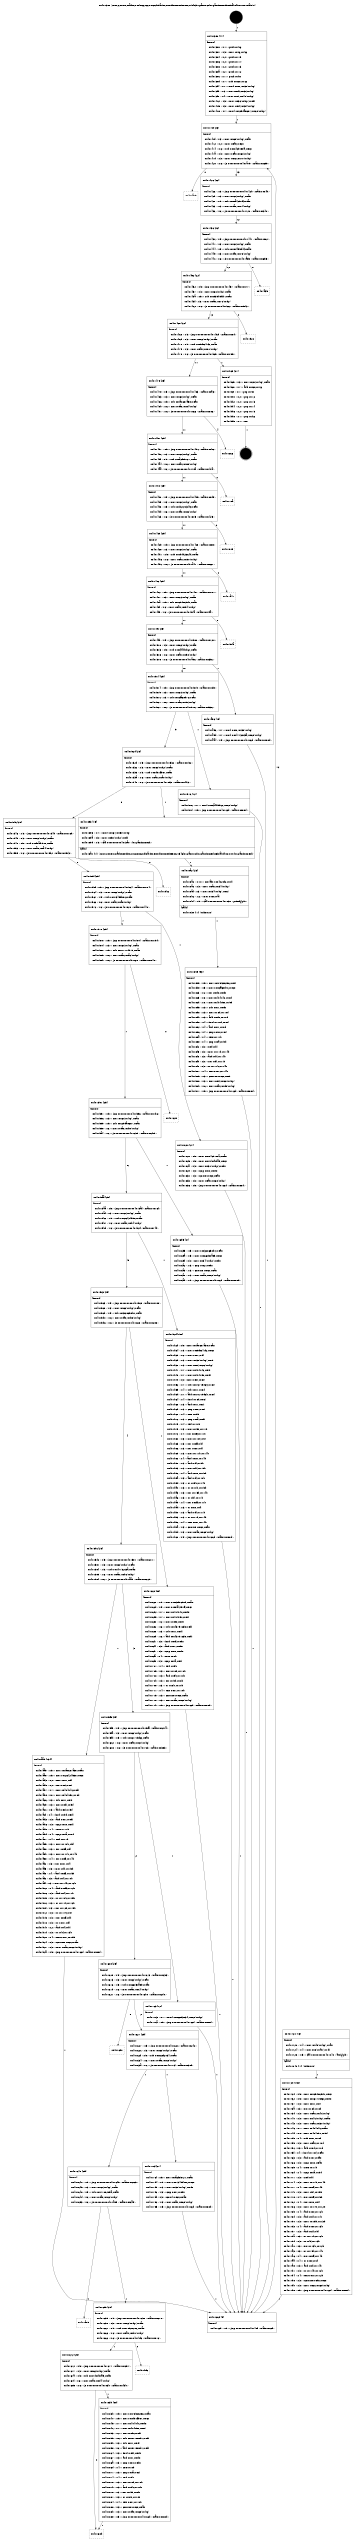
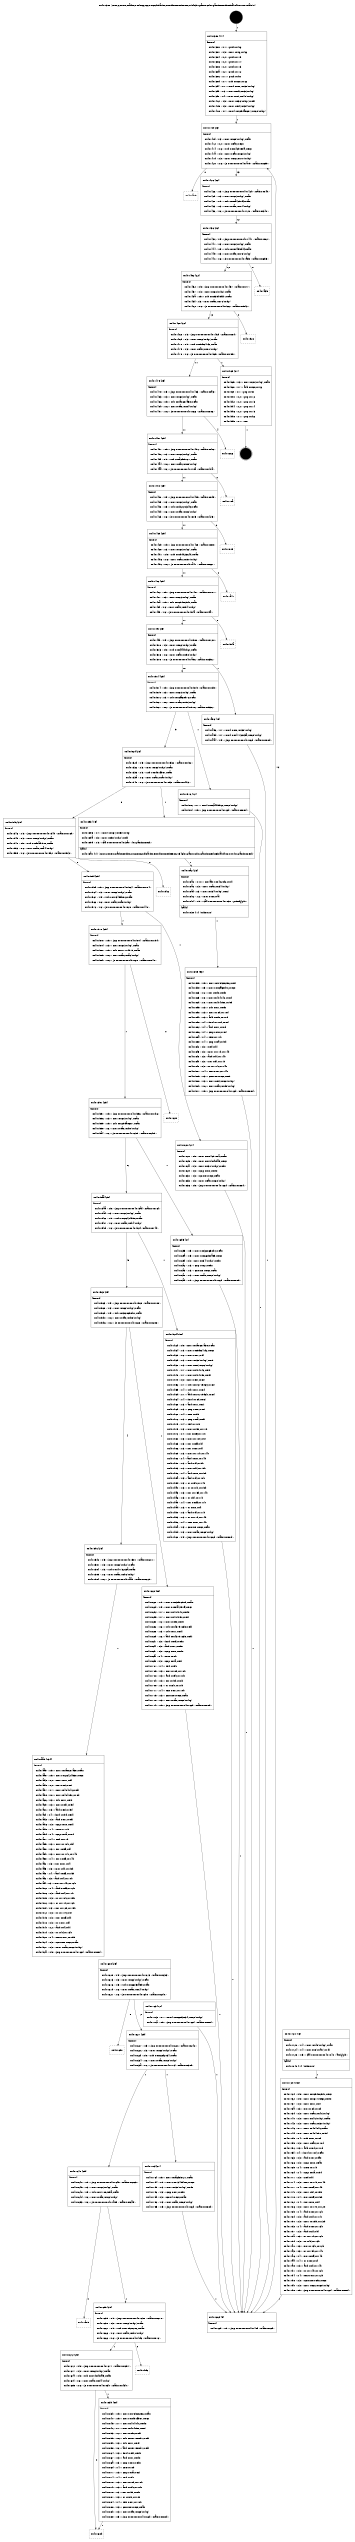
(135, 1733) -> none
(63, 2201) -> none
